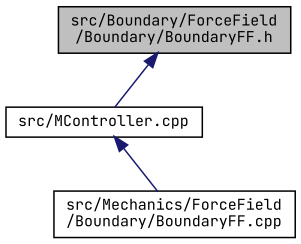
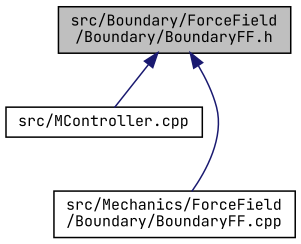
(141, 170) -> (218, 130)
